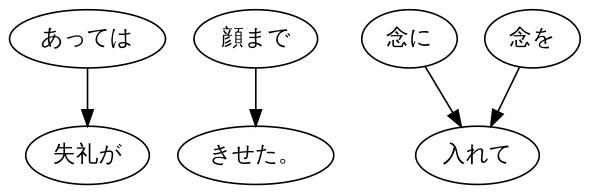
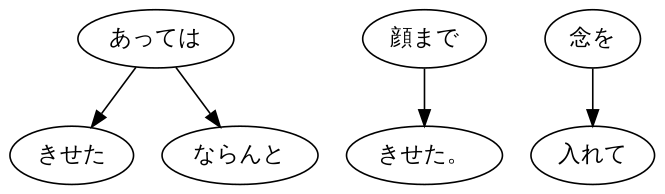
(410, 39) -> none
(88, 155) -> (72, 155)
none -> (240, 155)
